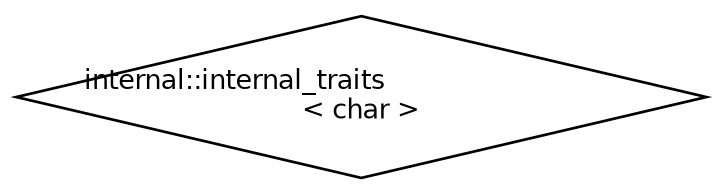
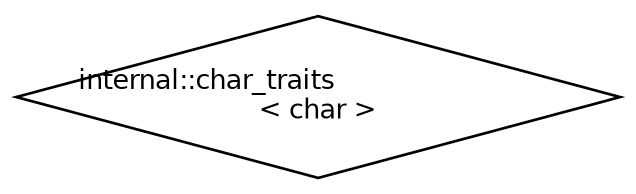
(361, 97) -> (318, 97)
